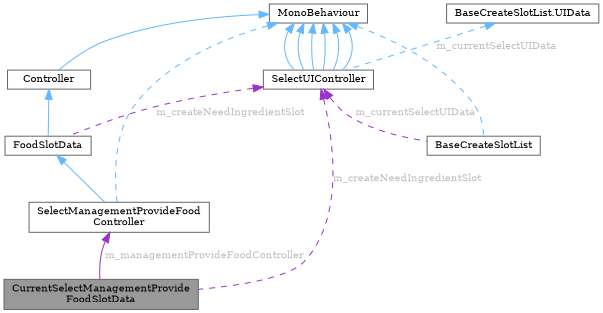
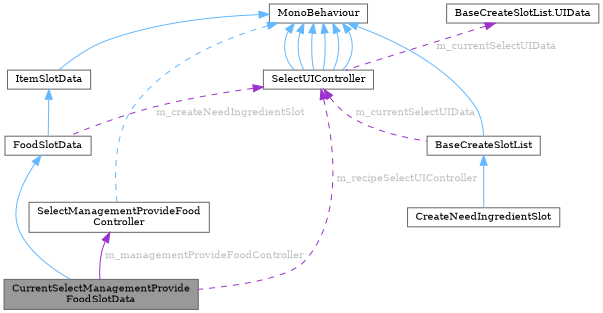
(419, 47) -> (419, 47)
(435, 67) -> (435, 67)
(49, 80) -> (49, 80)
(406, 179) -> (406, 179)
(84, 182) -> (19, 230)
none -> (484, 217)
